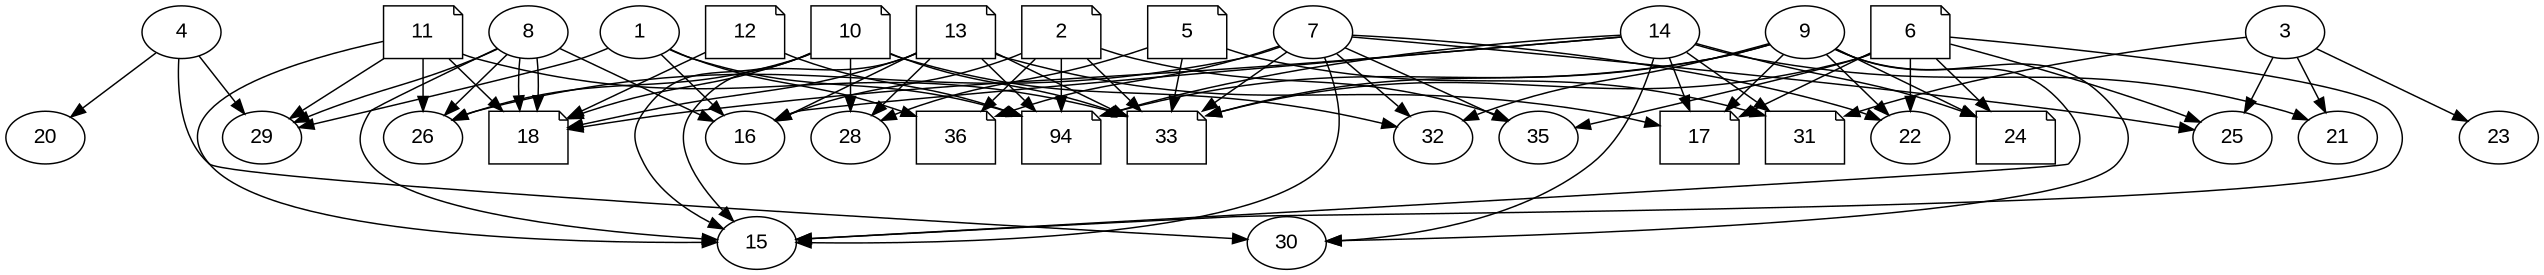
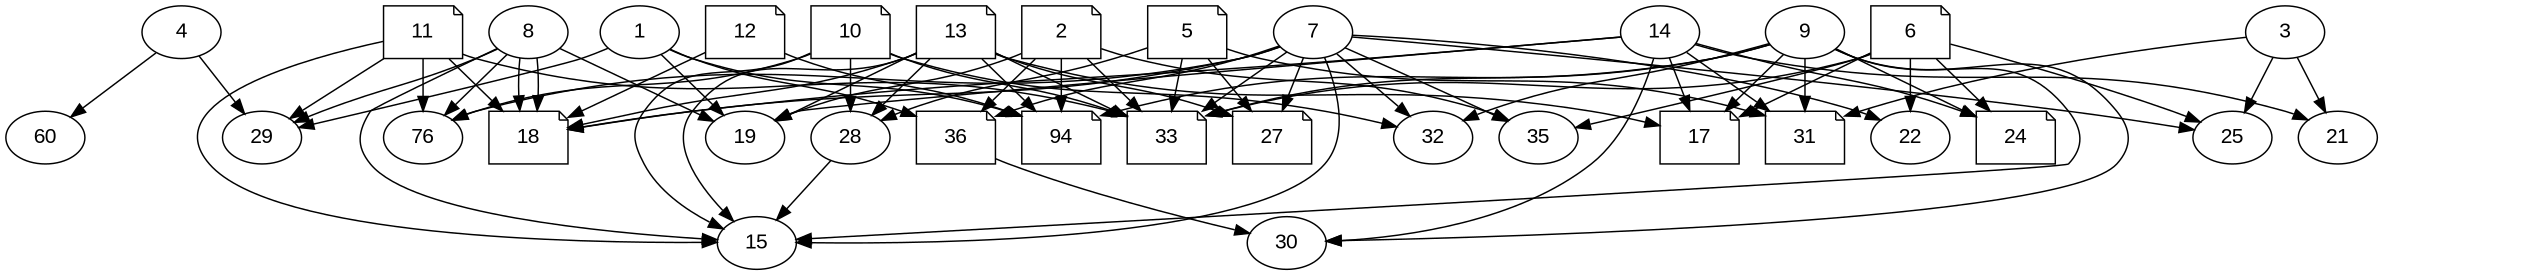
(1366, 60) -> none
(1852, 80) -> (1805, 78)
(639, 97) -> (933, 94)
(45, 138) -> (45, 138)
(423, 138) -> (423, 138)
(745, 138) -> (745, 138)
none -> (1272, 138)
(2499, 138) -> none
(664, 204) -> (1114, 198)
(1856, 205) -> (809, 185)
